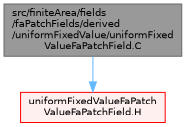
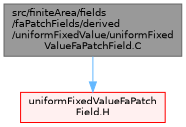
(93, 107) -> (93, 107)
